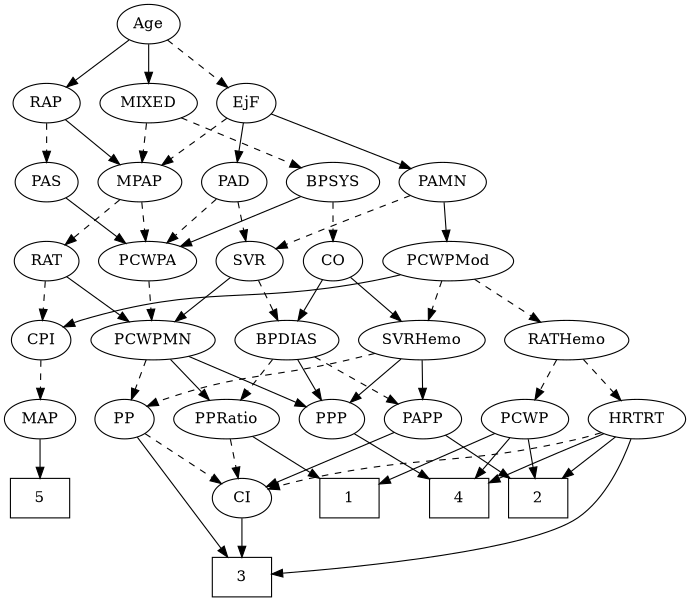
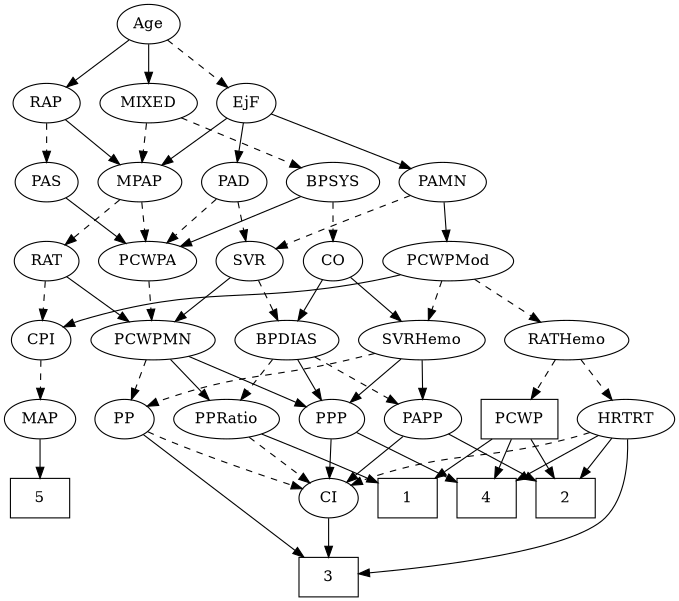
(199, 139) -> (199, 139)
(525, 419) -> (520, 419)
none -> (330, 453)
